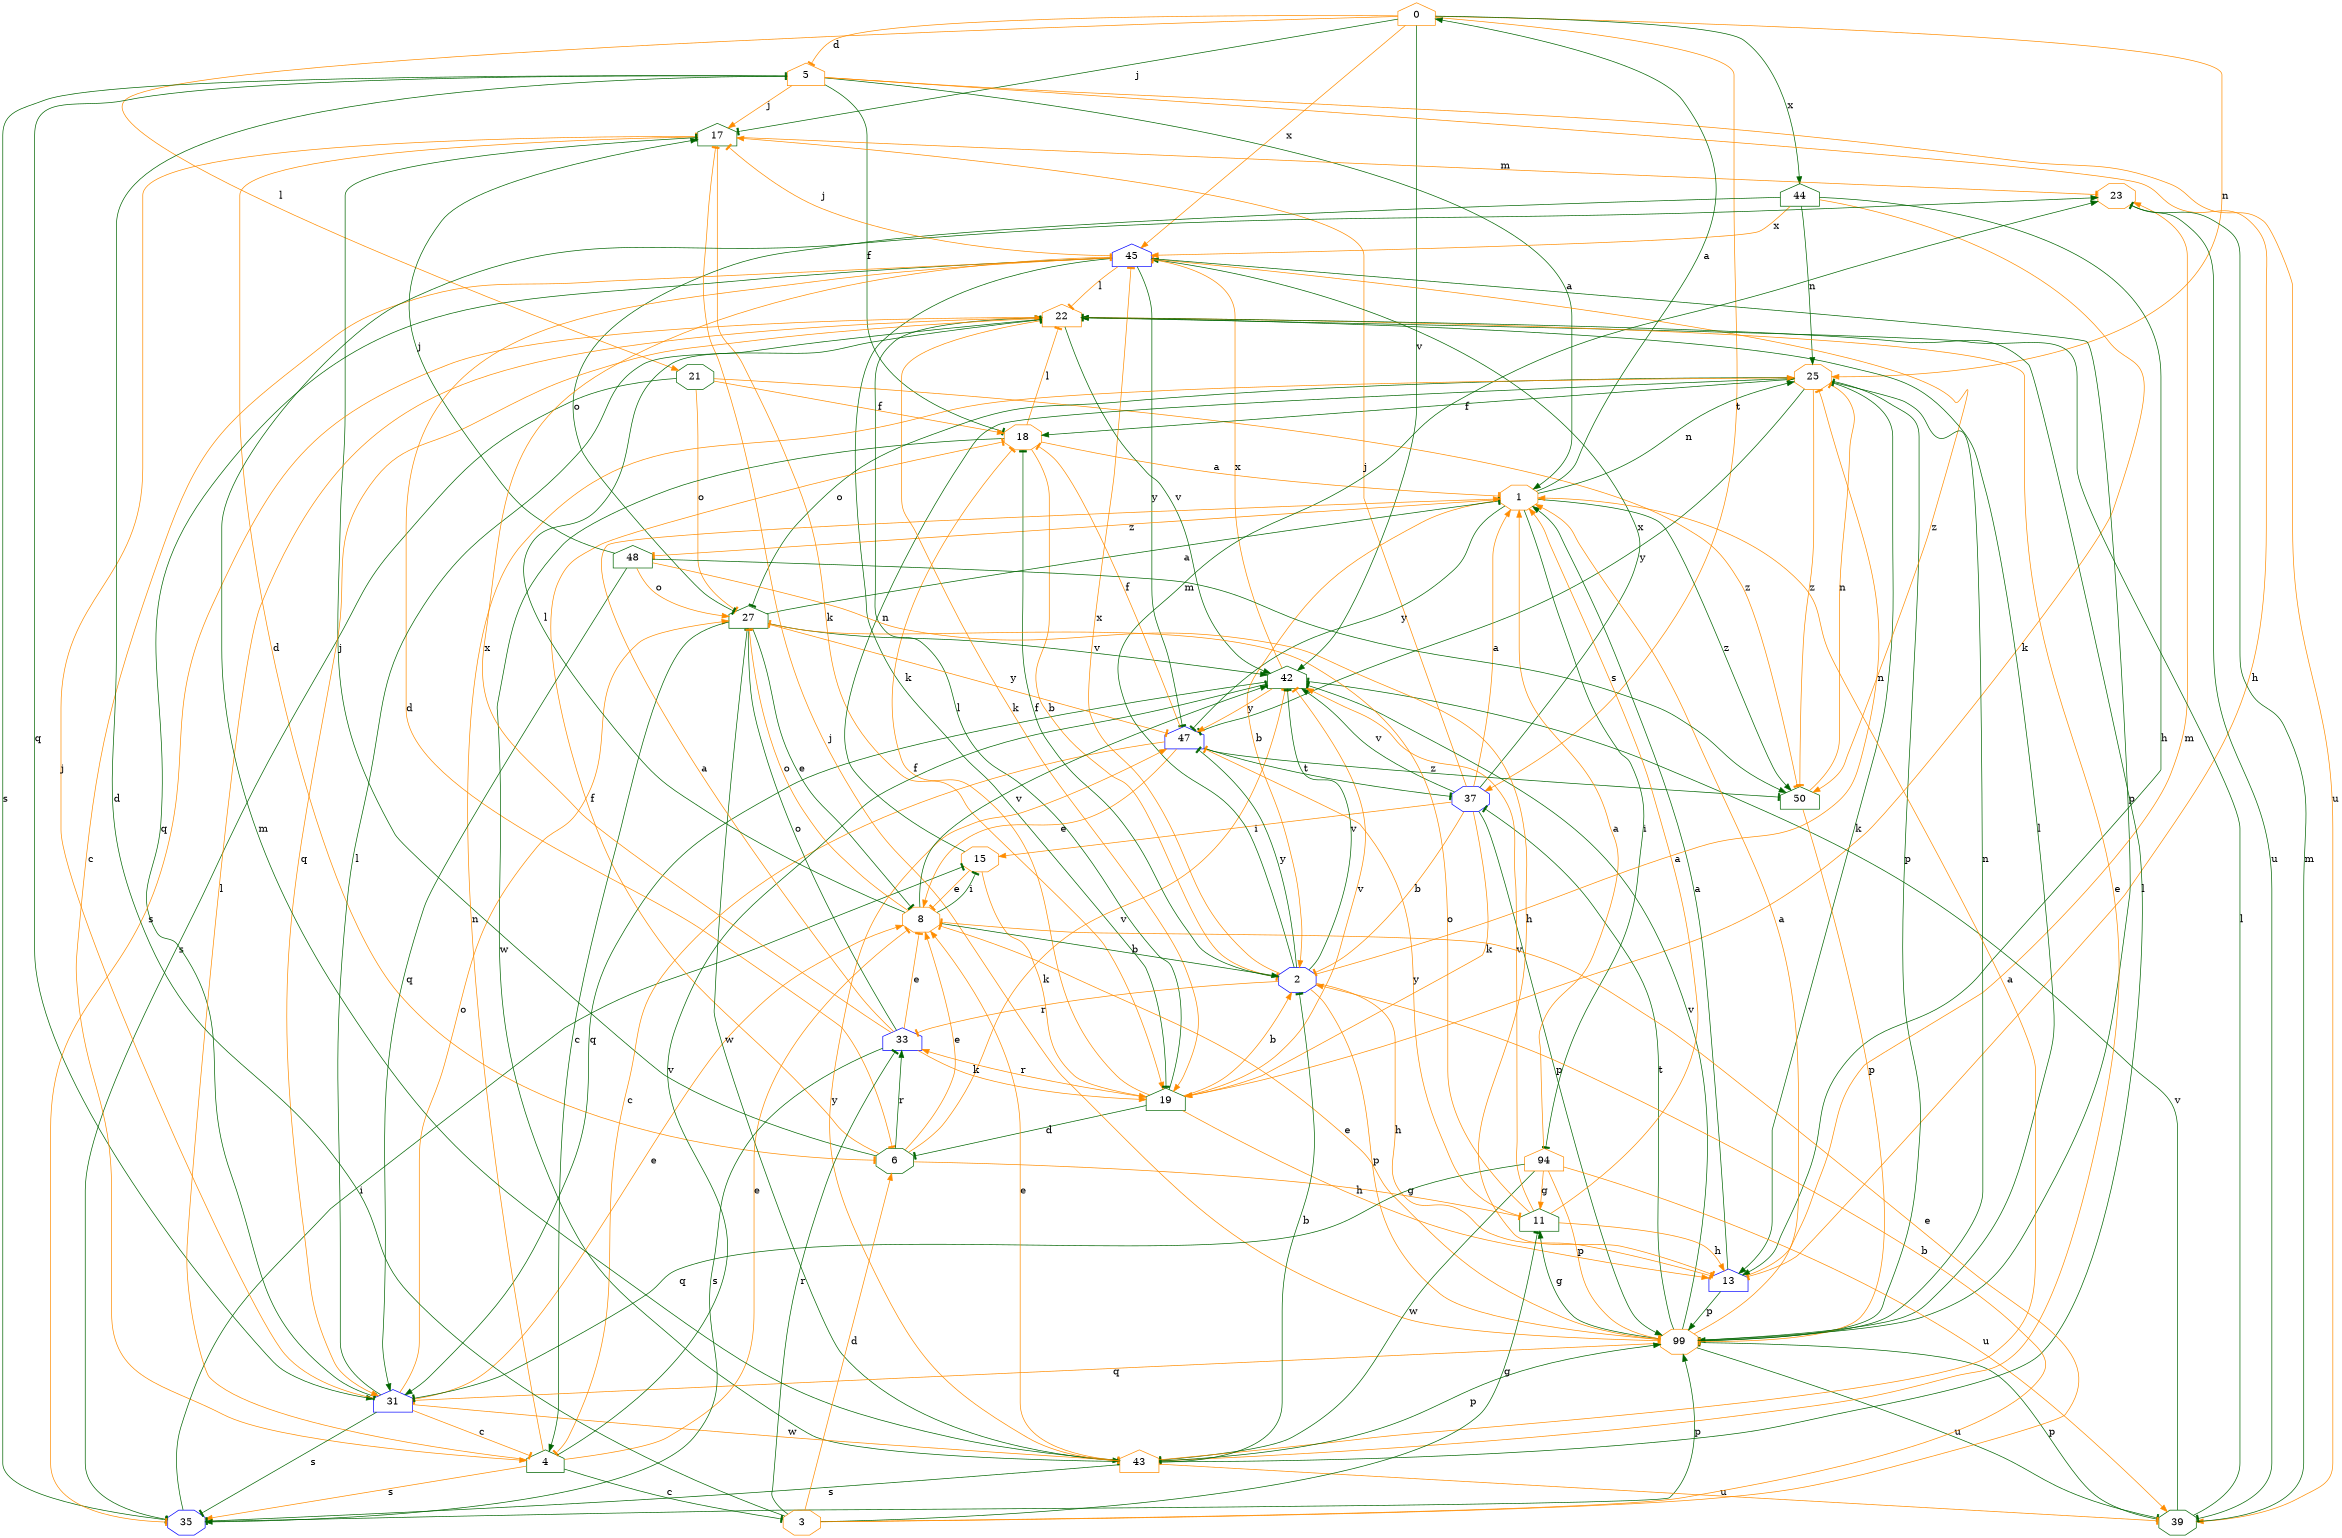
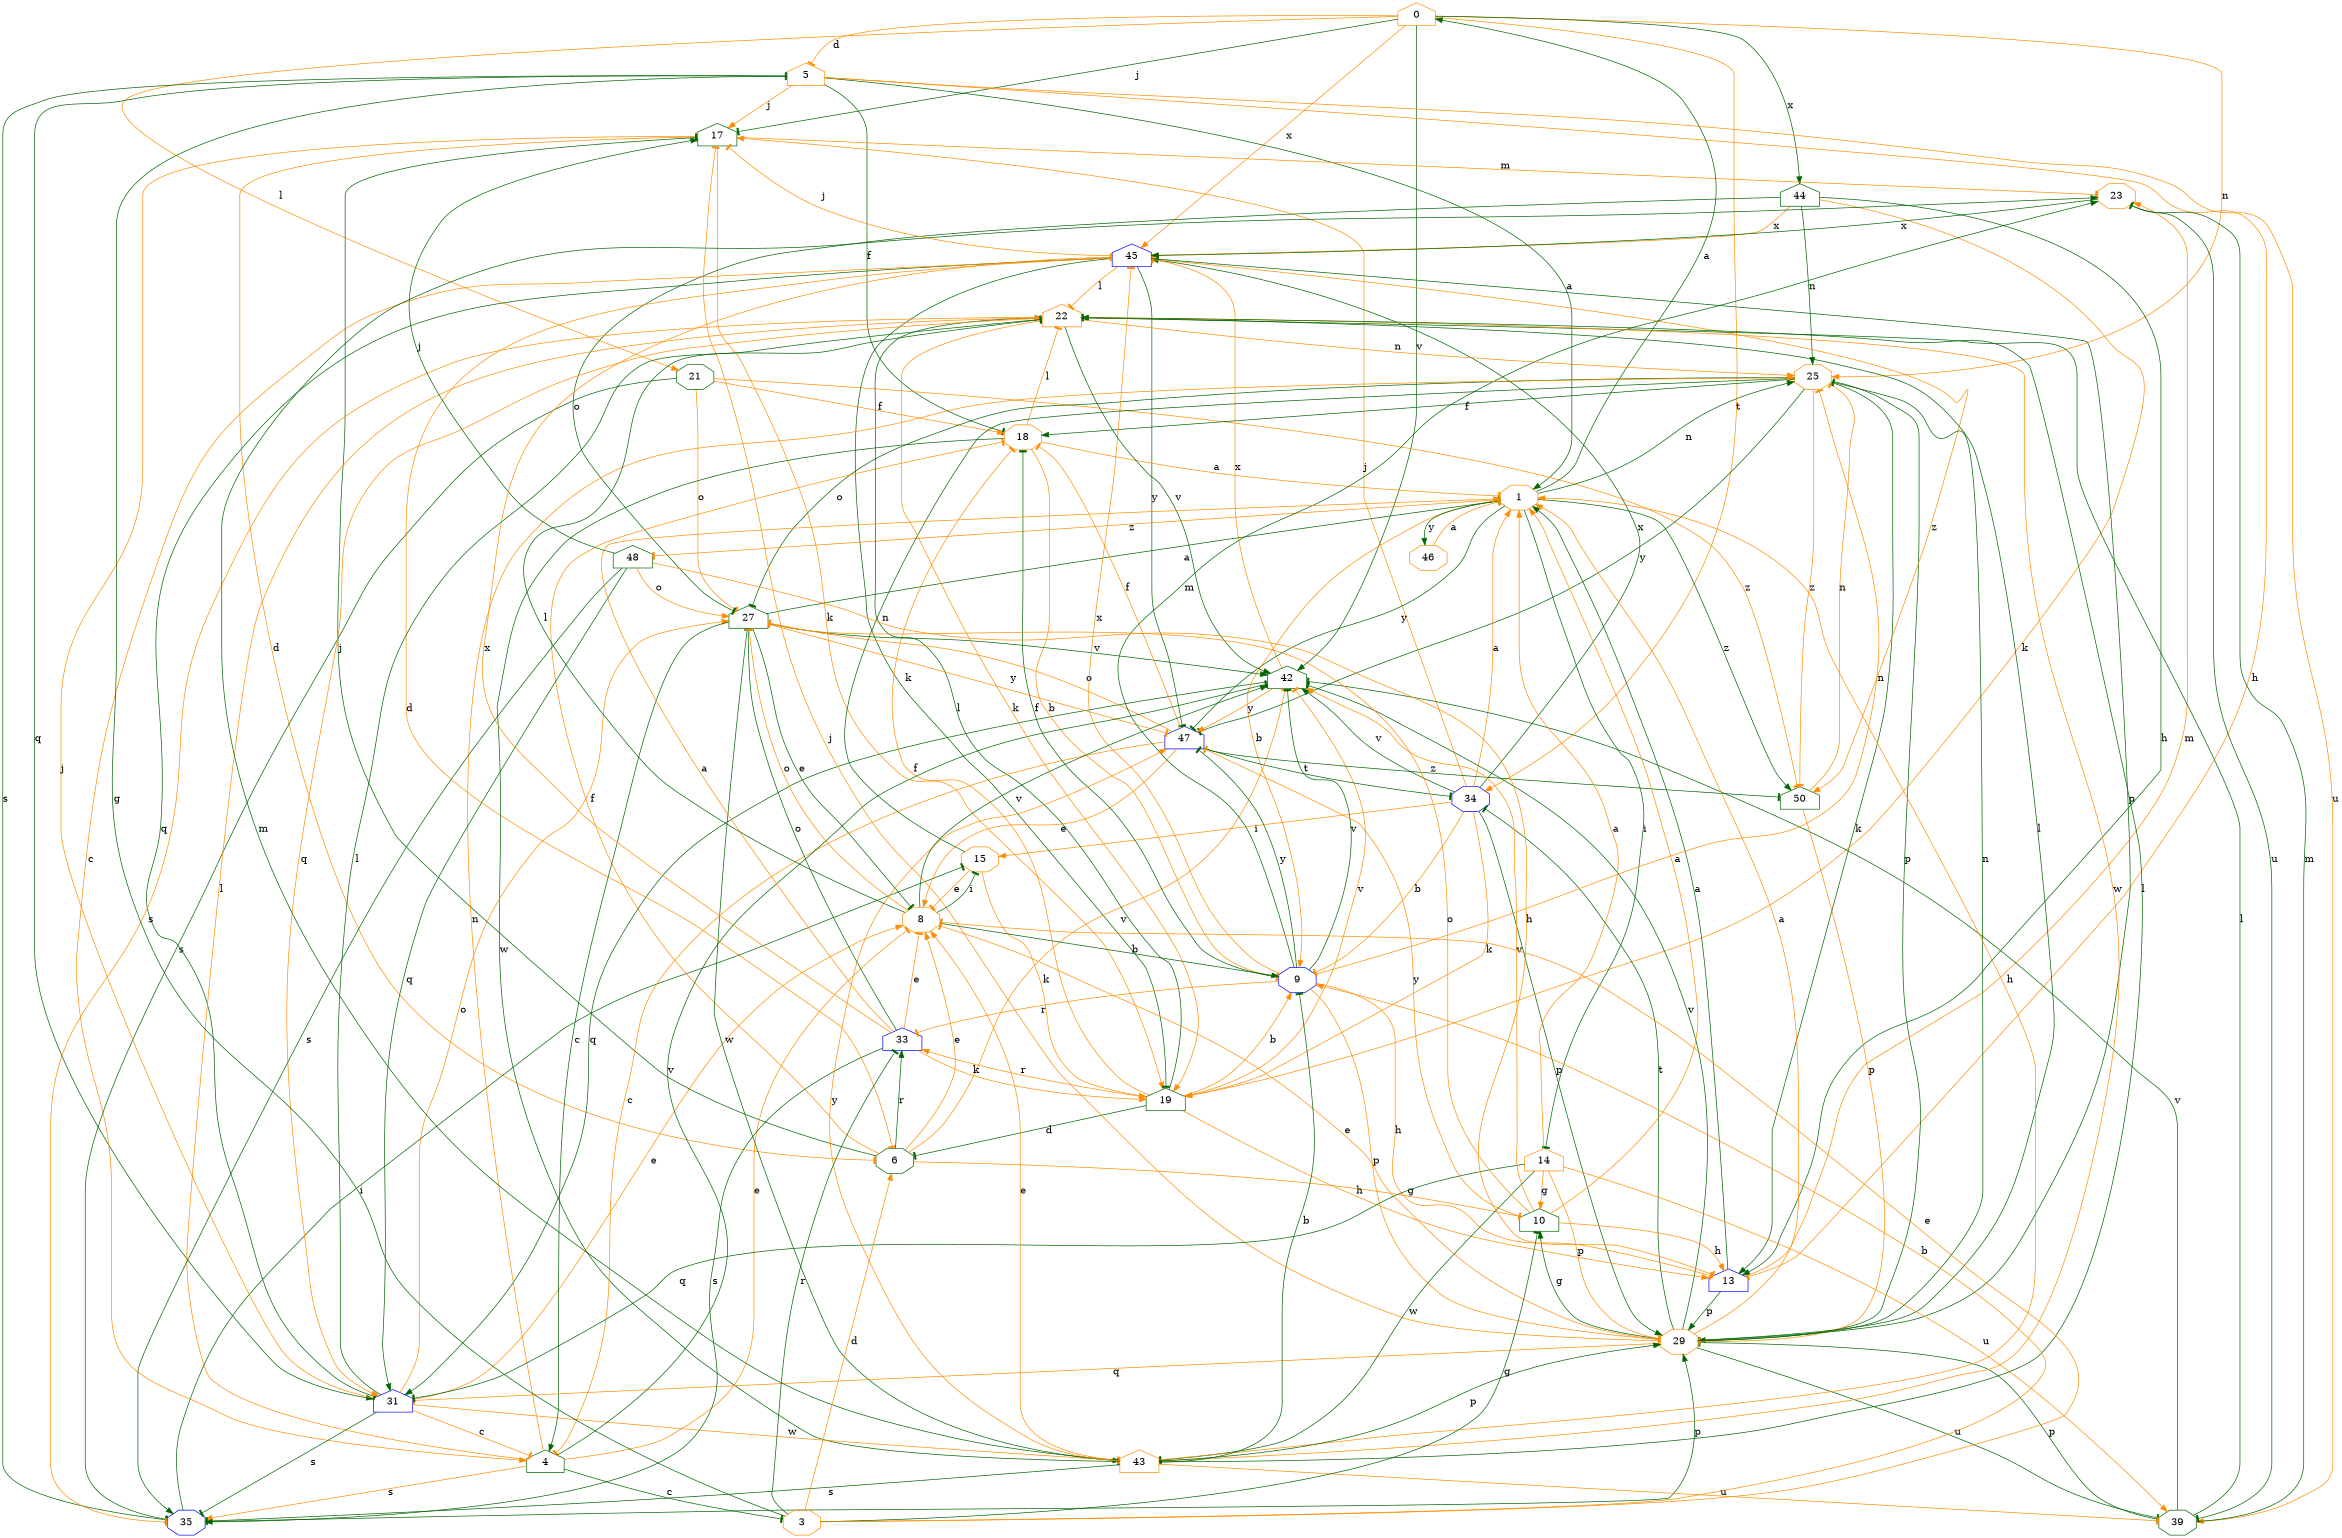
none -> (1770, 232)
none -> (1434, 355)
none -> (1428, 558)
(1236, 595) -> (312, 1015)
none -> (989, 658)
(117, 799) -> (117, 799)
(1471, 799) -> (1471, 799)
(2118, 890) -> (2118, 890)
(1297, 980) -> (1297, 980)
(2010, 980) -> (2010, 980)
(1544, 1161) -> (1544, 1161)
(1539, 1221) -> (1539, 1221)
(1679, 1342) -> (1679, 1342)
